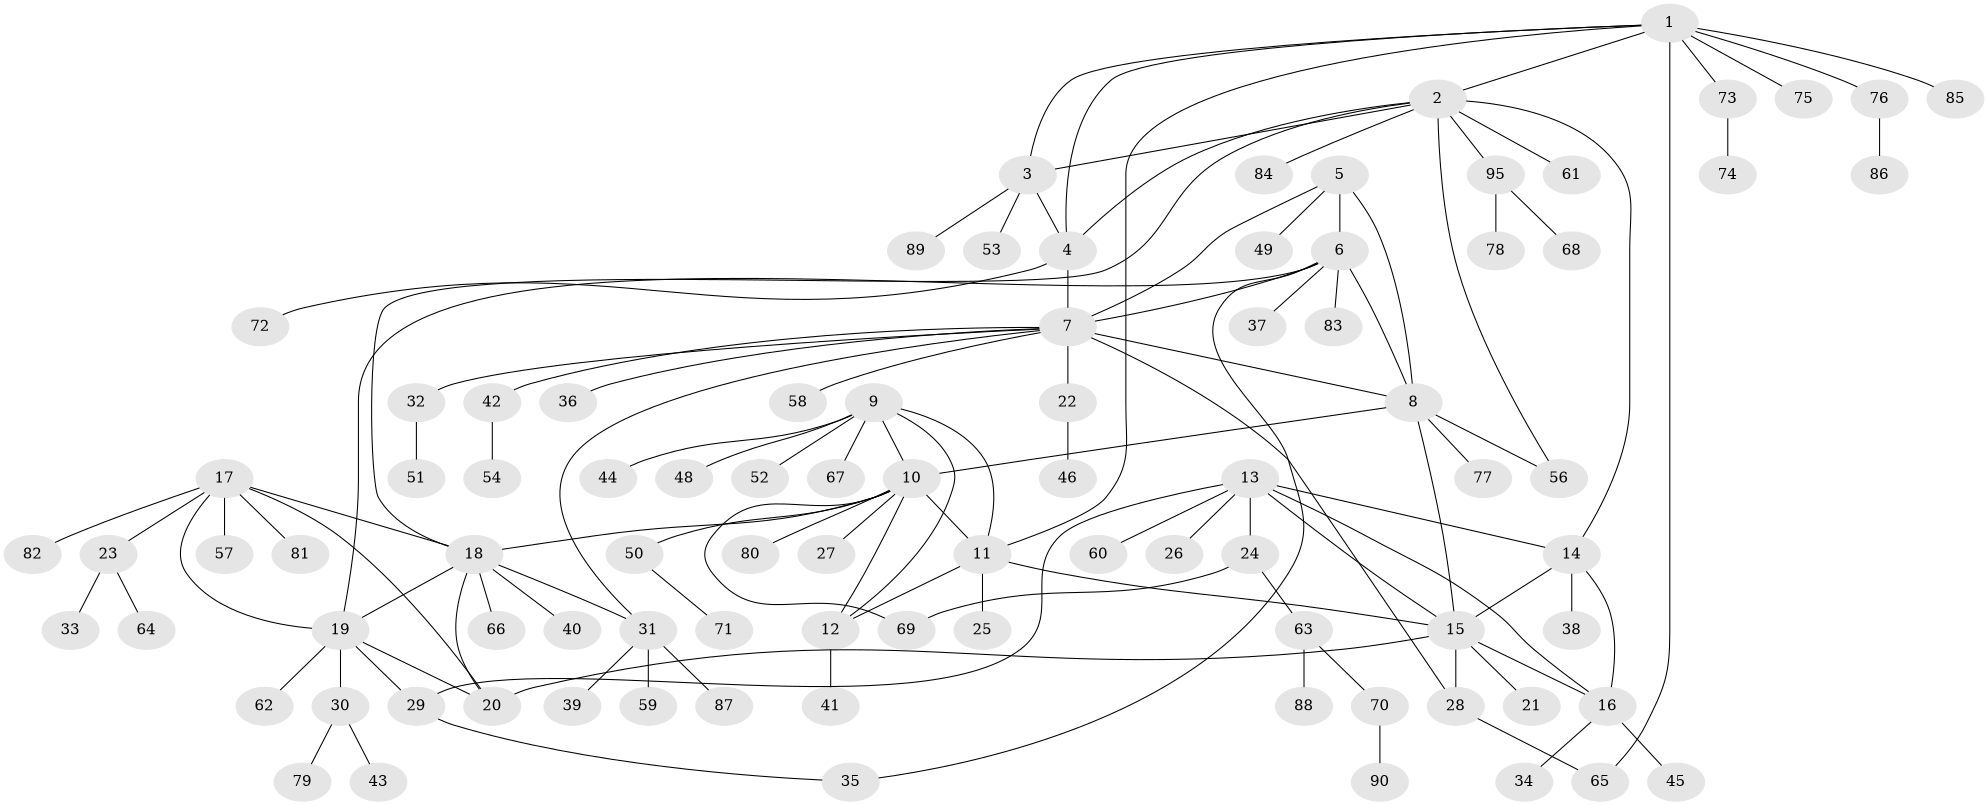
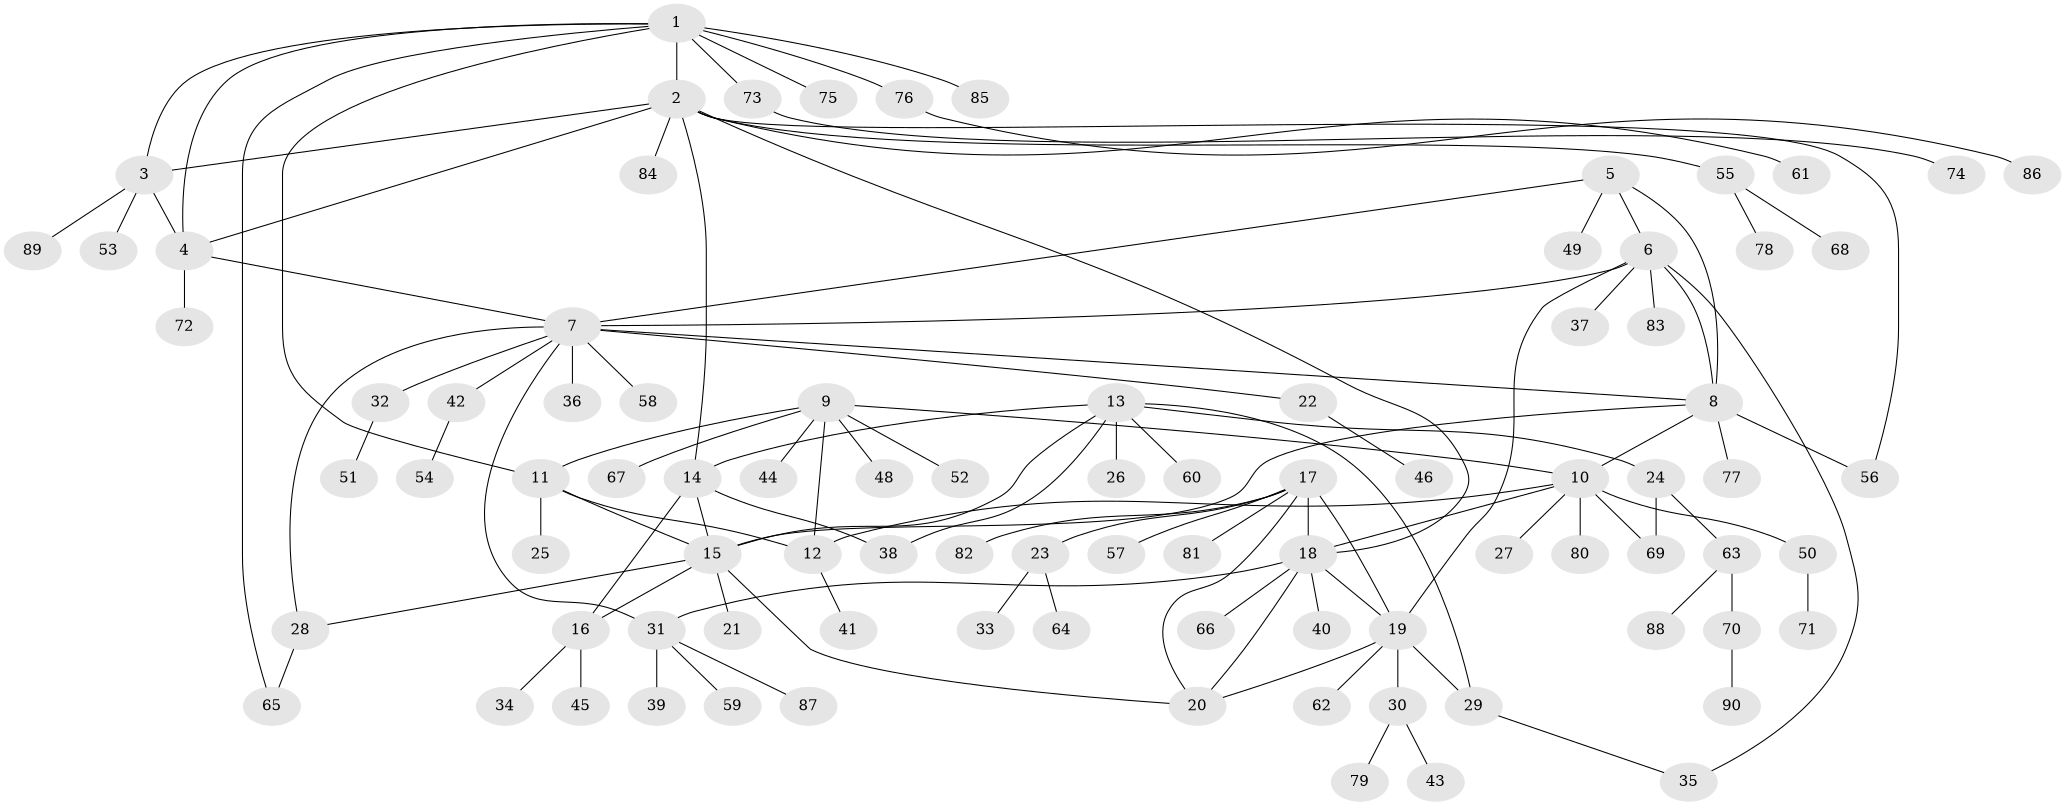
(1496, 175) -> (1726, 175)
(948, 518) -> none
(1441, 576) -> (1033, 498)
